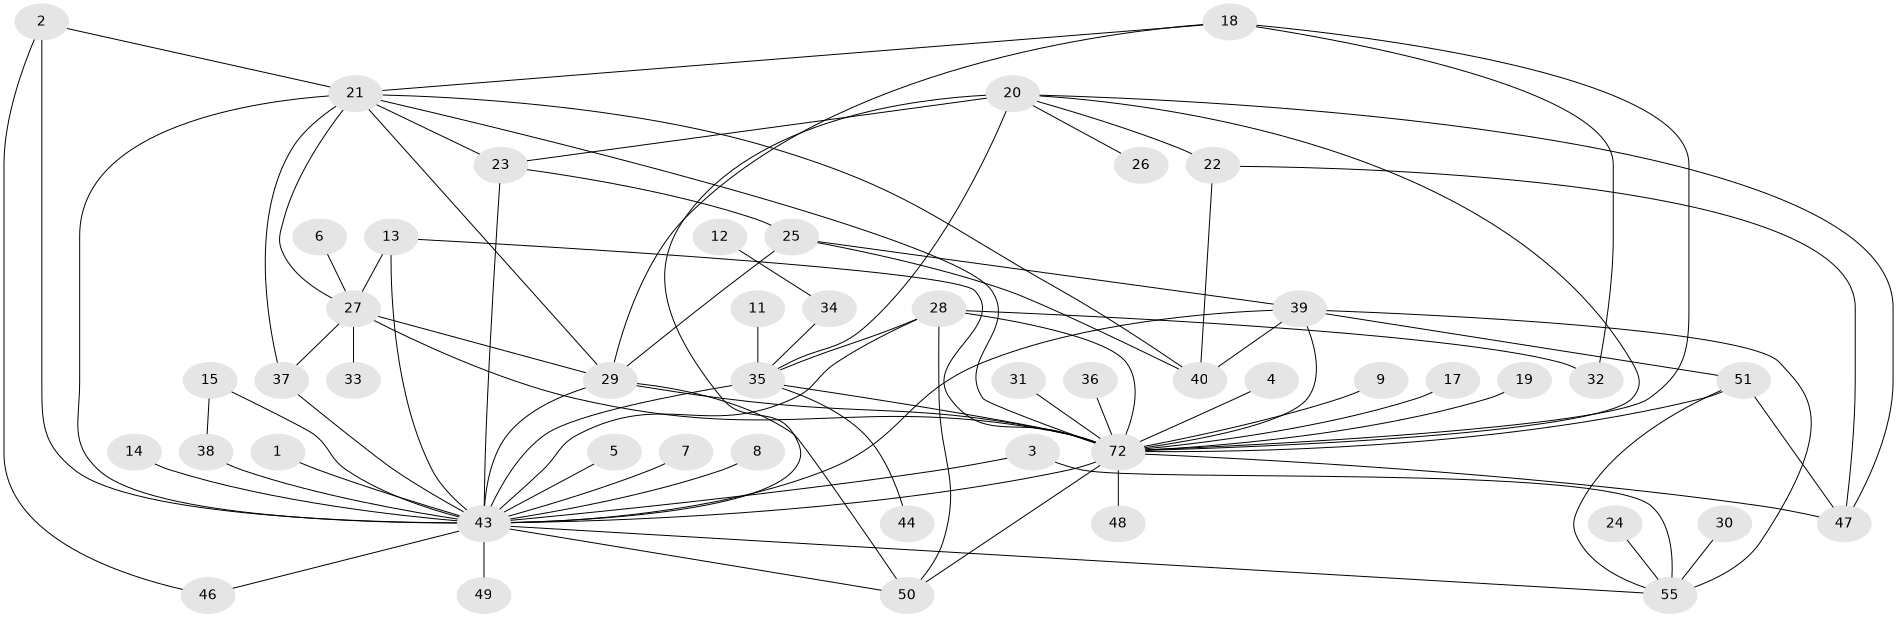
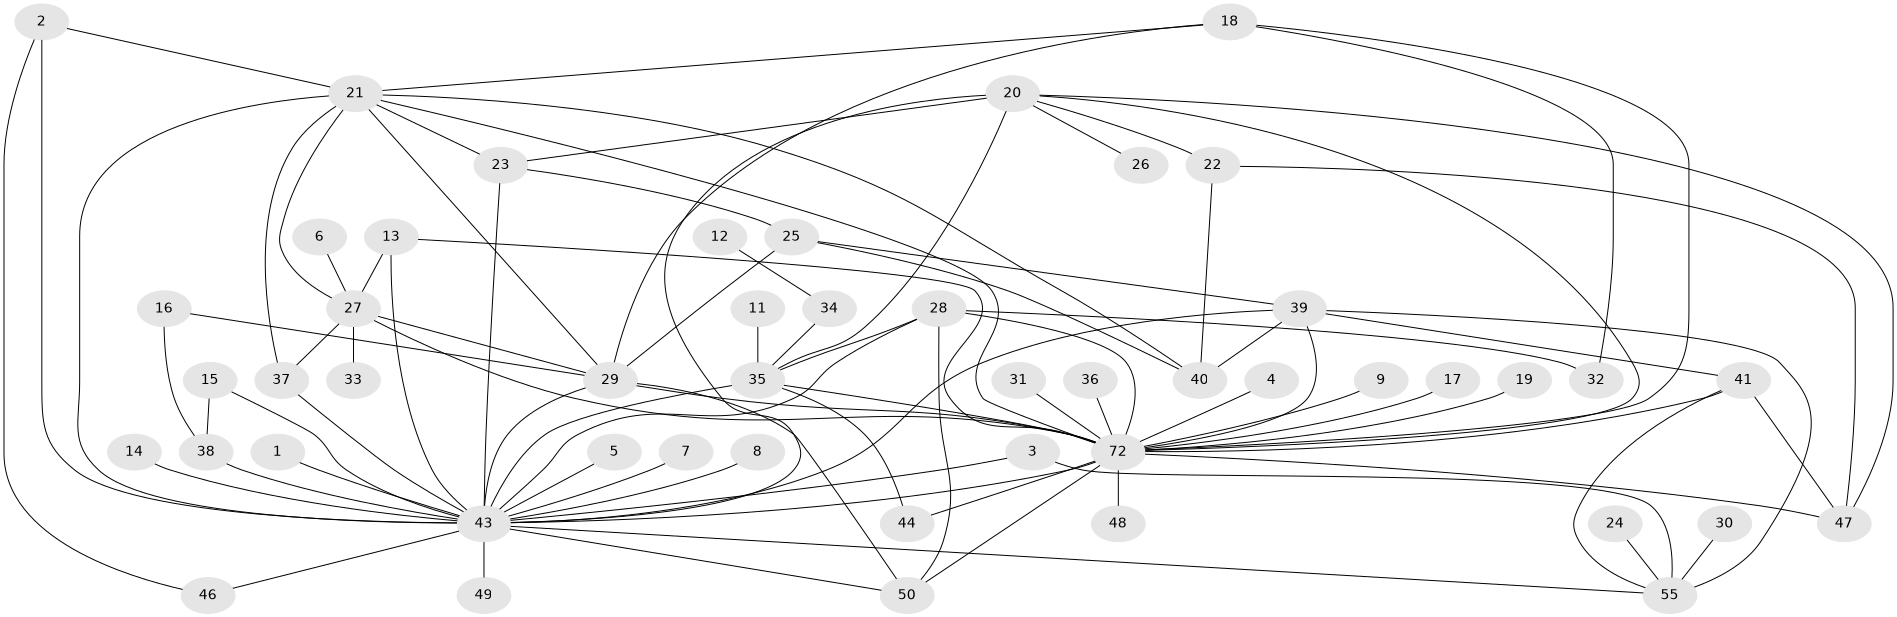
none -> (164, 309)
(1744, 380) -> (1744, 380)
none -> (1013, 488)
